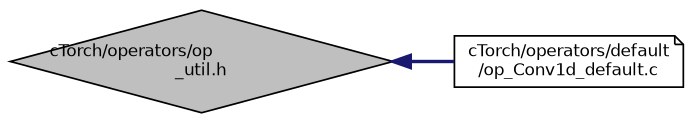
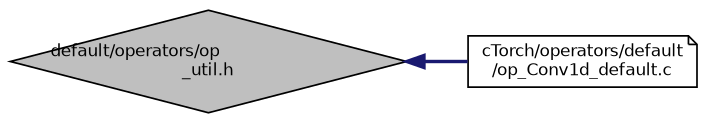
(202, 62) -> (208, 62)
